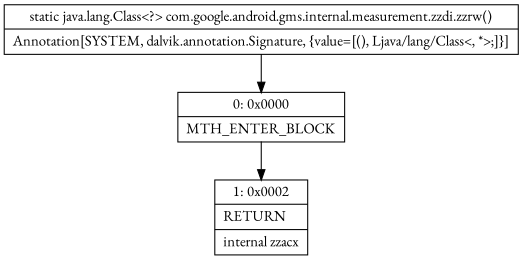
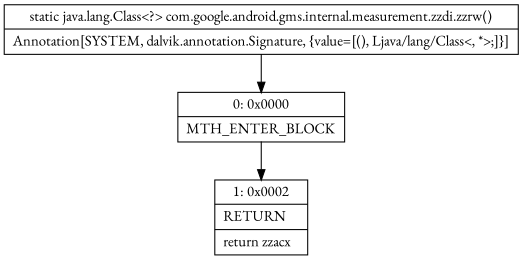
(261, 242) -> (257, 242)
